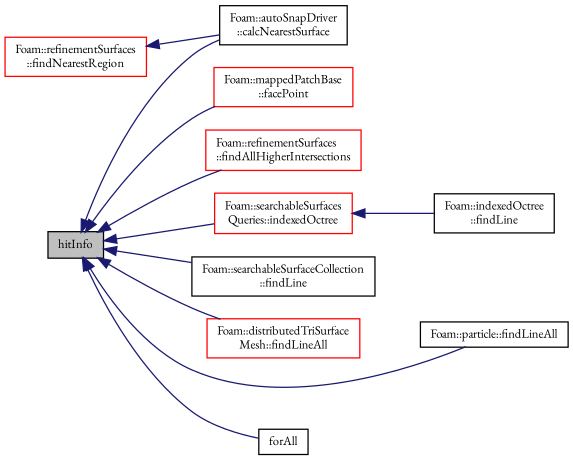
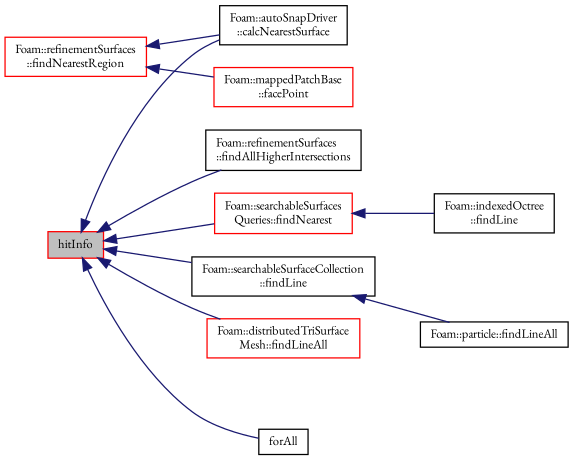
(283, 150) -> (283, 150)
(147, 156) -> (187, 73)
(283, 213) -> (283, 213)
(76, 245) -> (76, 245)
(258, 386) -> (407, 311)
